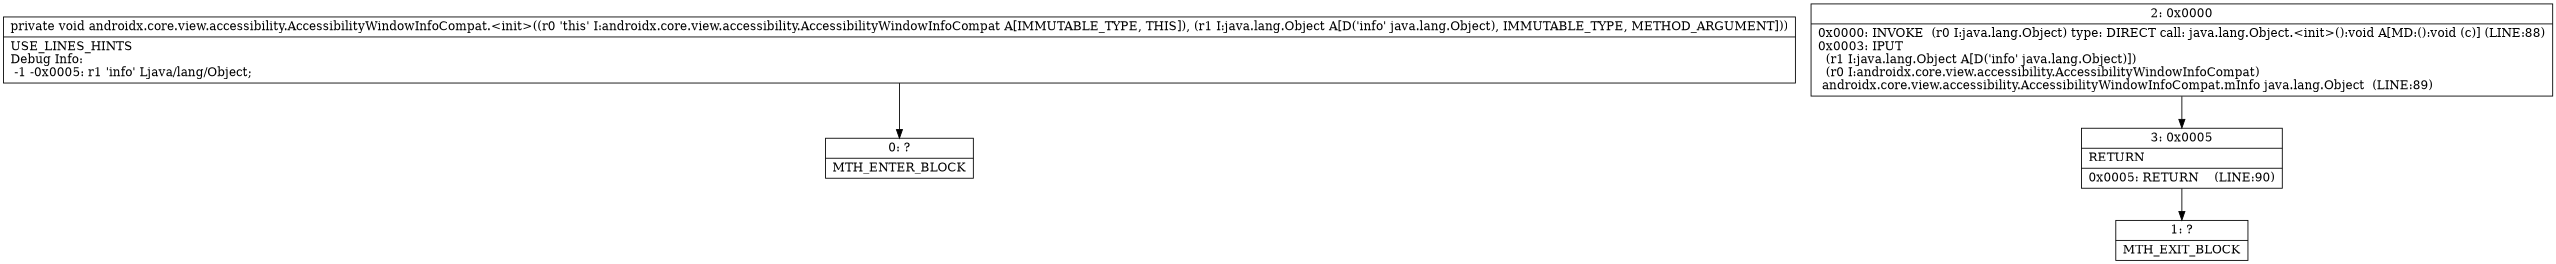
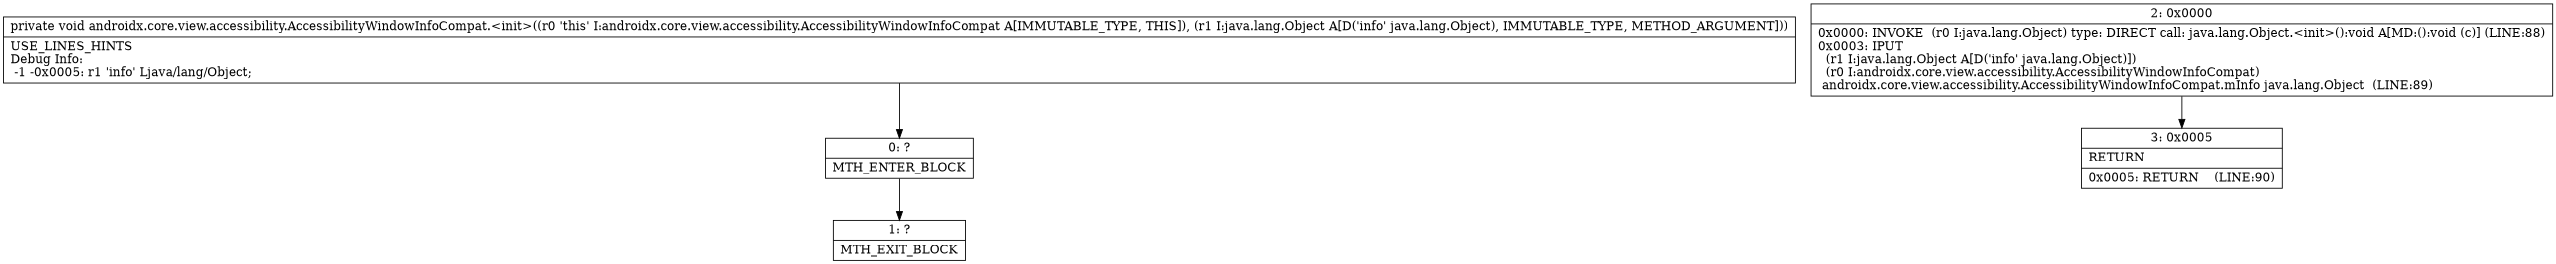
(2182, 200) -> (899, 195)
